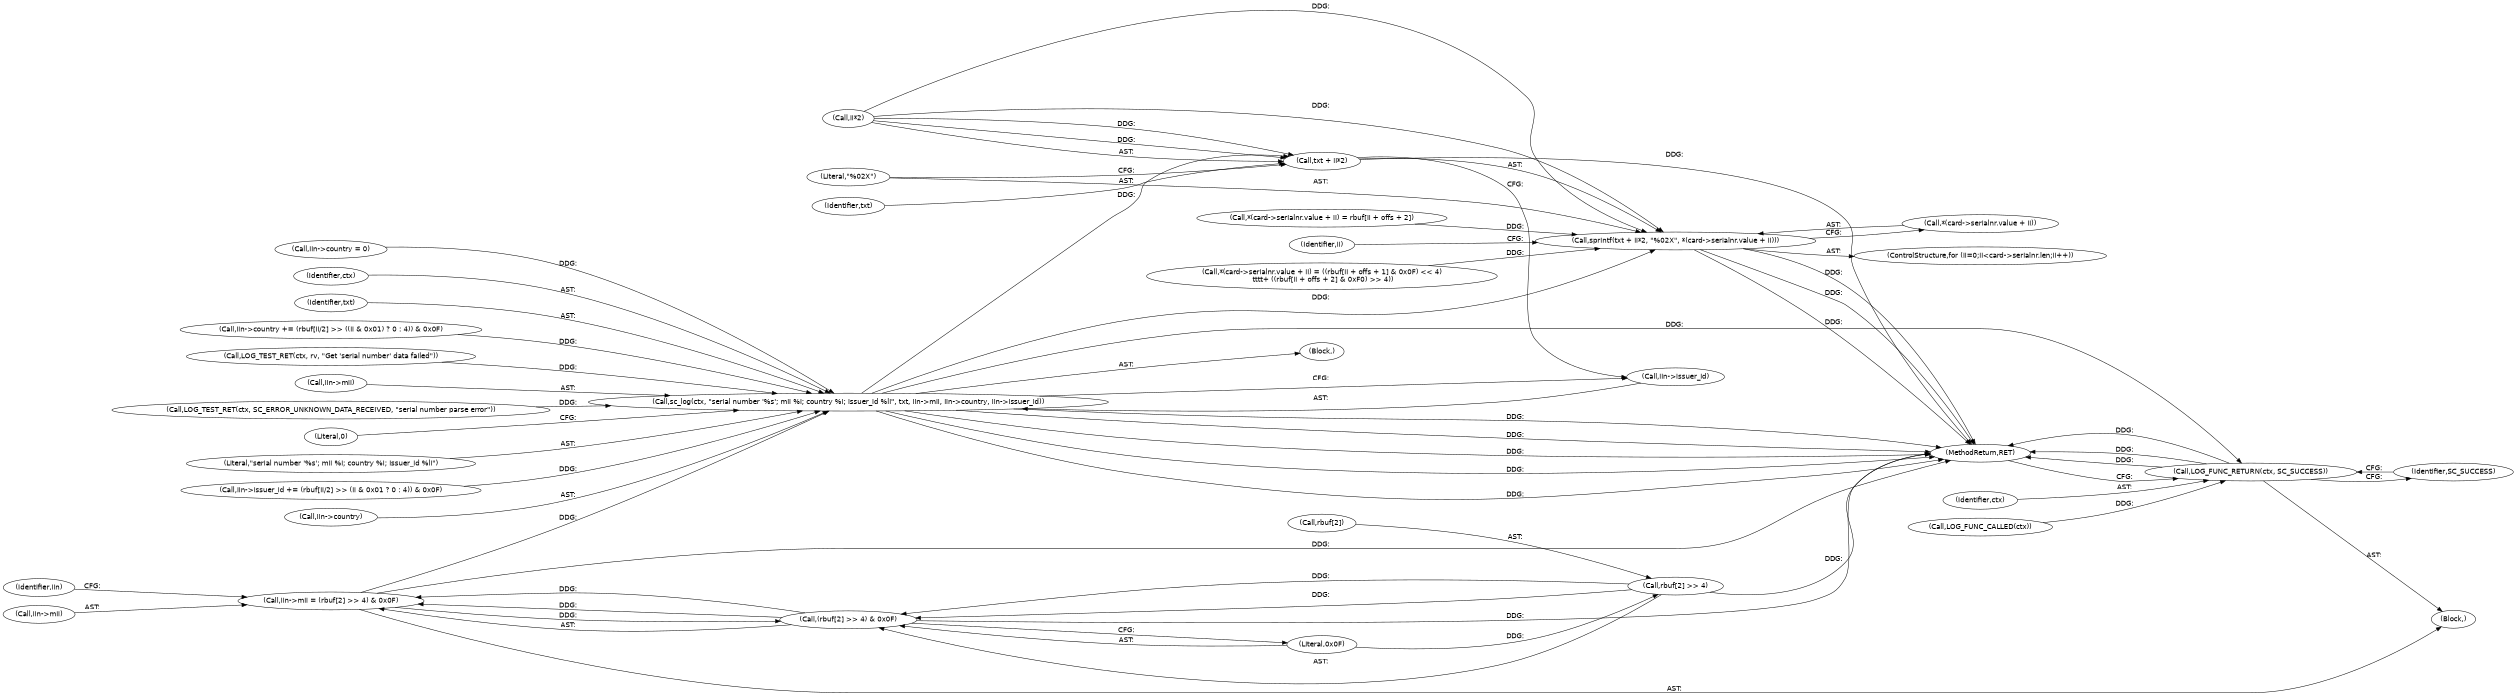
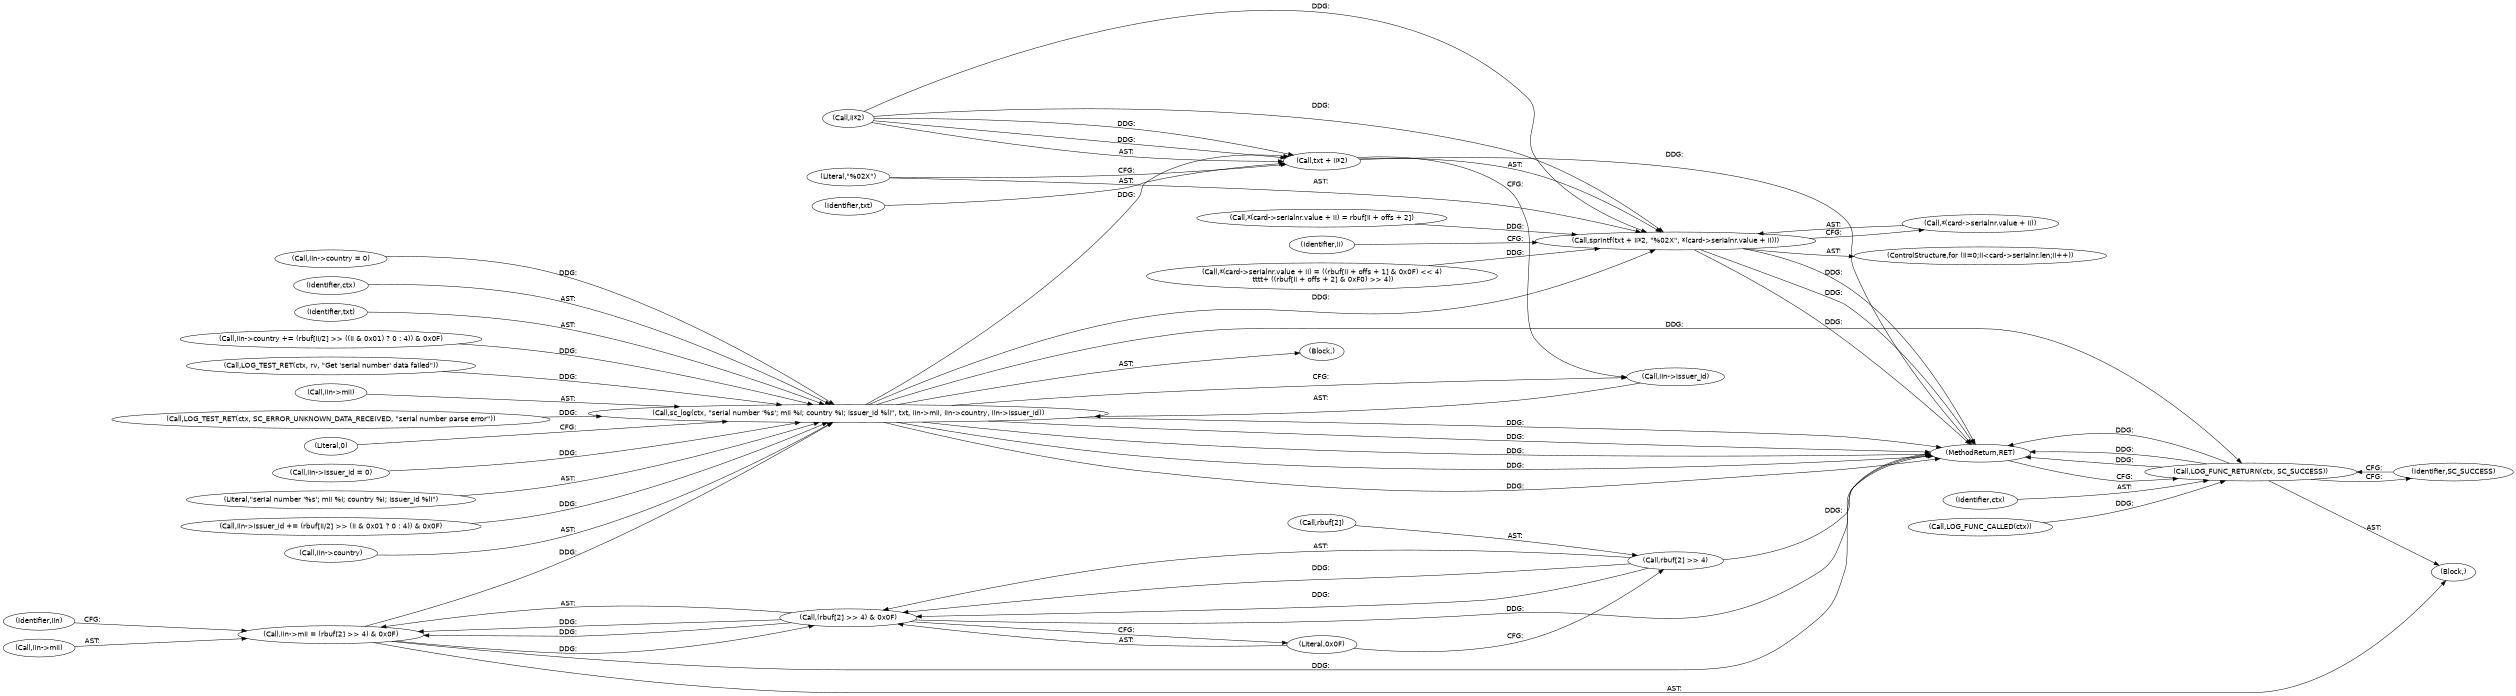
none -> (331, 473)
(1516, 636) -> (1516, 636)
